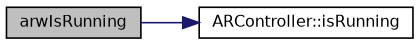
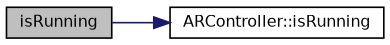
(74, 23) -> (59, 23)
